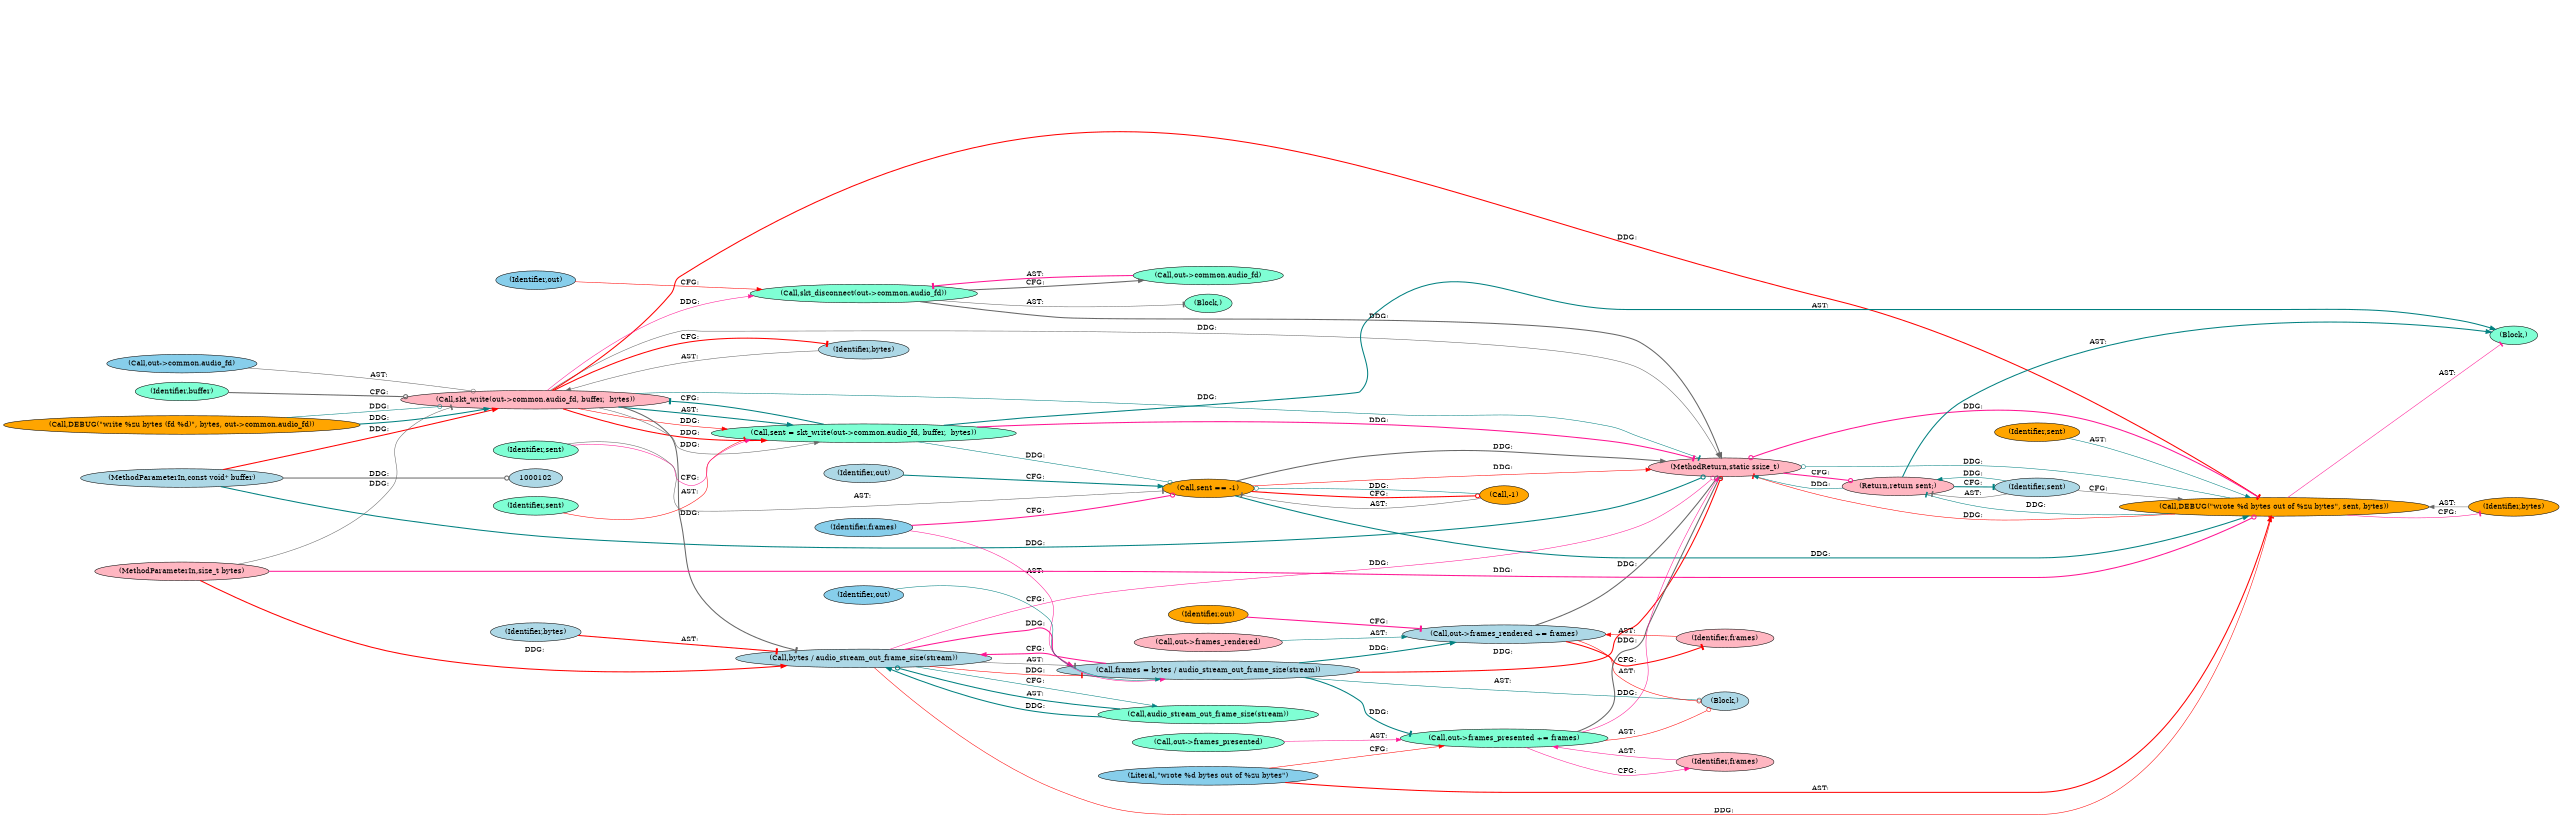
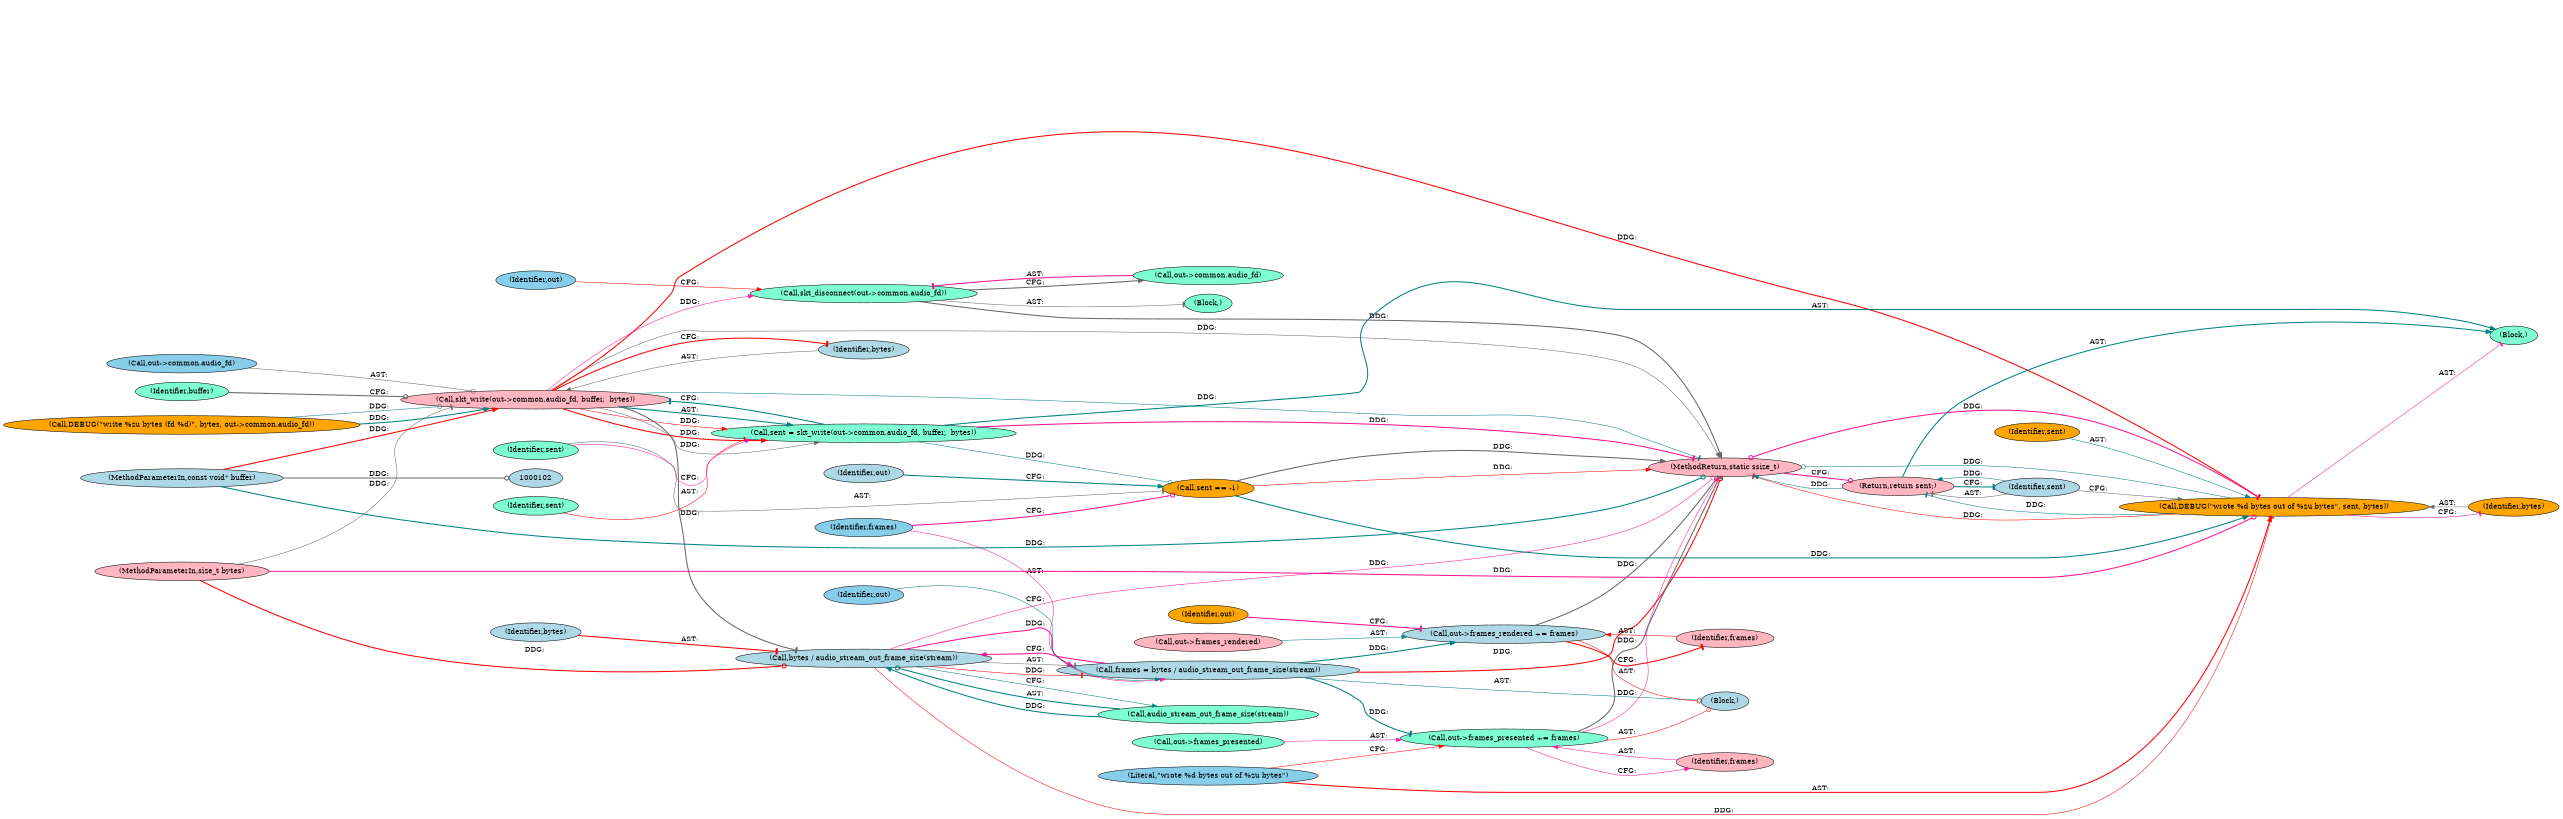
(1504, 495) -> none
(483, 665) -> (483, 665)
